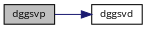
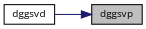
(68, 14) -> (68, 14)
